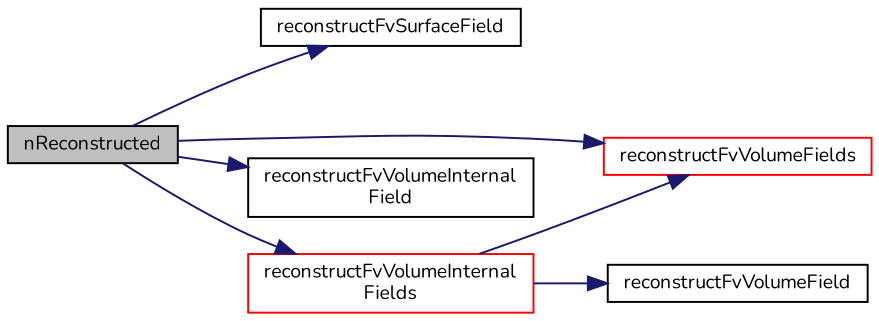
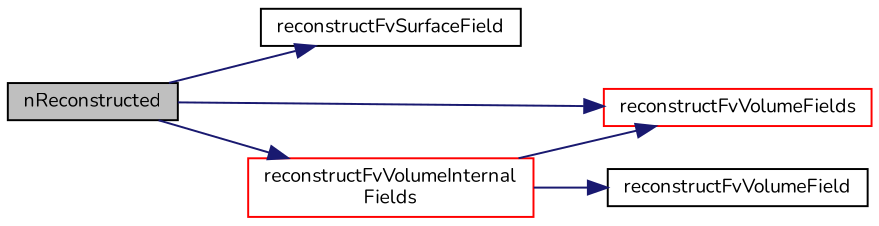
(391, 188) -> none
